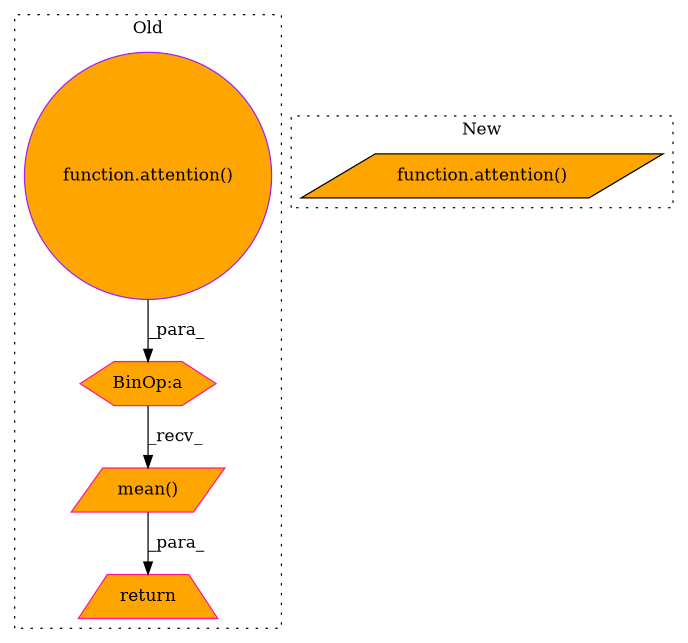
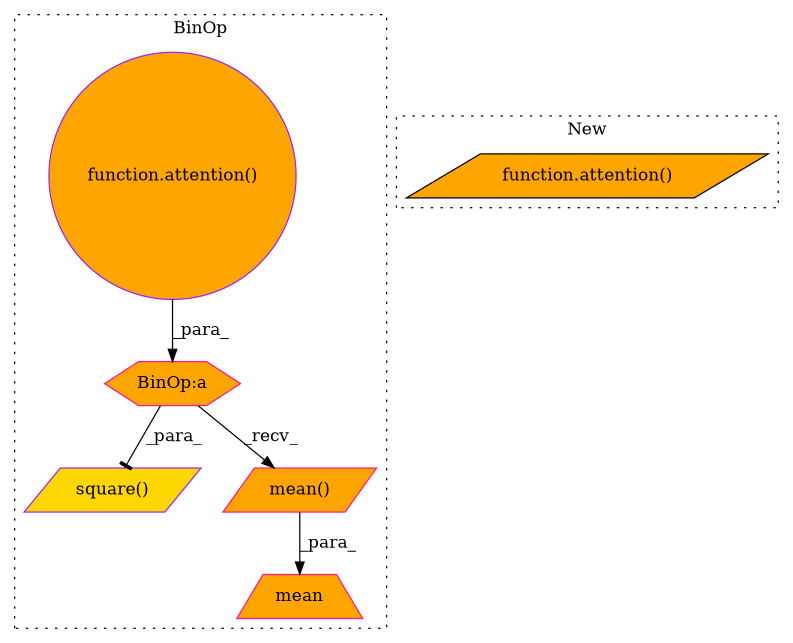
(148, 29) -> (201, 29)
none -> (113, 490)
(148, 596) -> (300, 596)
